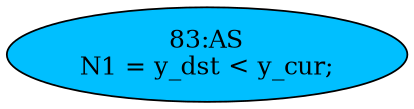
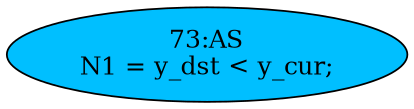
(207, 55) -> (207, 55)
